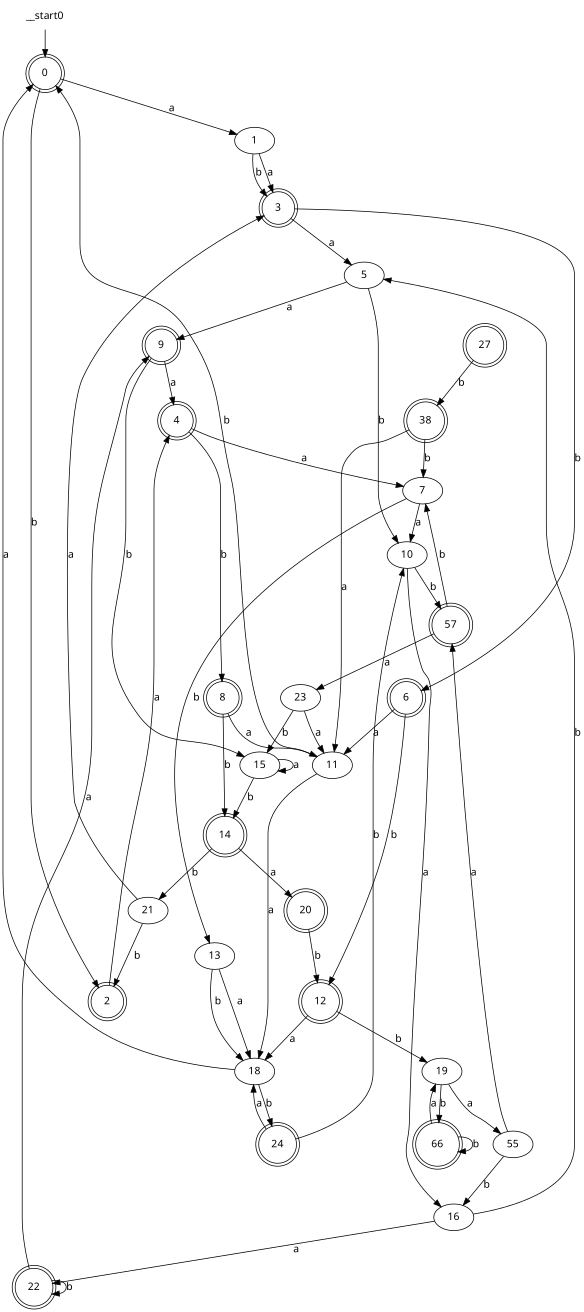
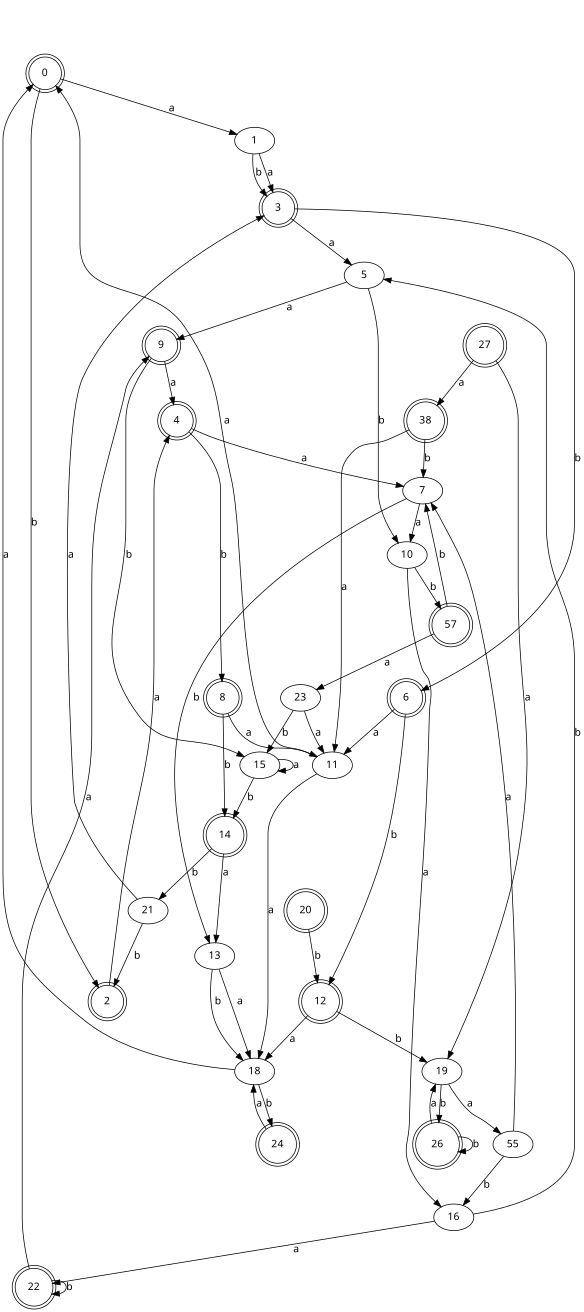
(45, 16) -> none
(462, 383) -> (462, 383)
(227, 421) -> (227, 421)
none -> (525, 710)
(373, 862) -> none
(263, 870) -> (220, 895)
(472, 893) -> (507, 815)
(438, 1144) -> (438, 1144)
